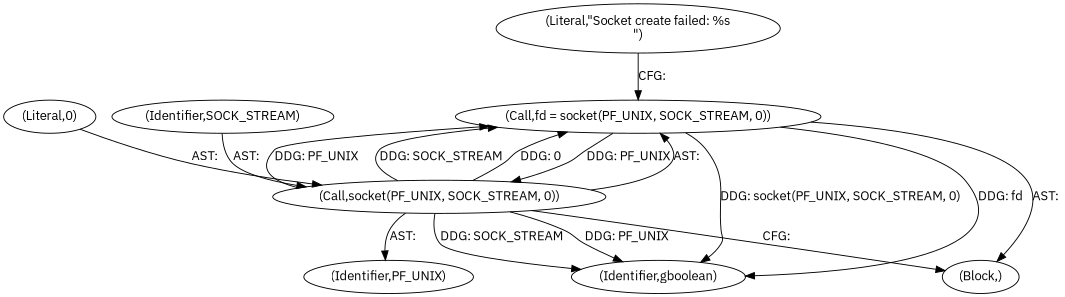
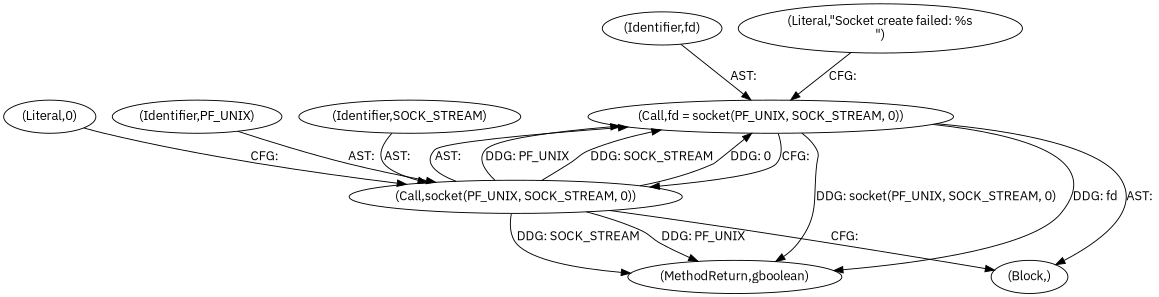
none -> (662, 28)
(206, 157) -> (266, 157)
(629, 157) -> (797, 157)
(390, 229) -> (331, 159)
(658, 277) -> (735, 277)
